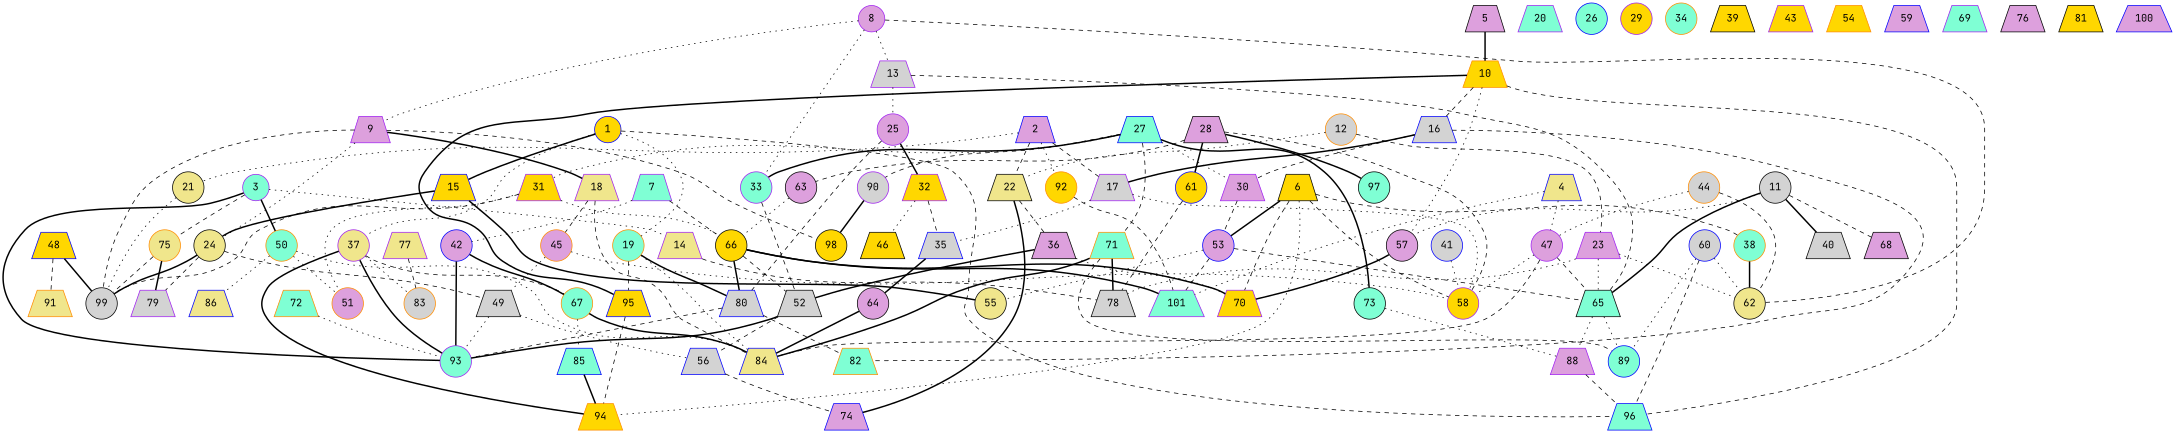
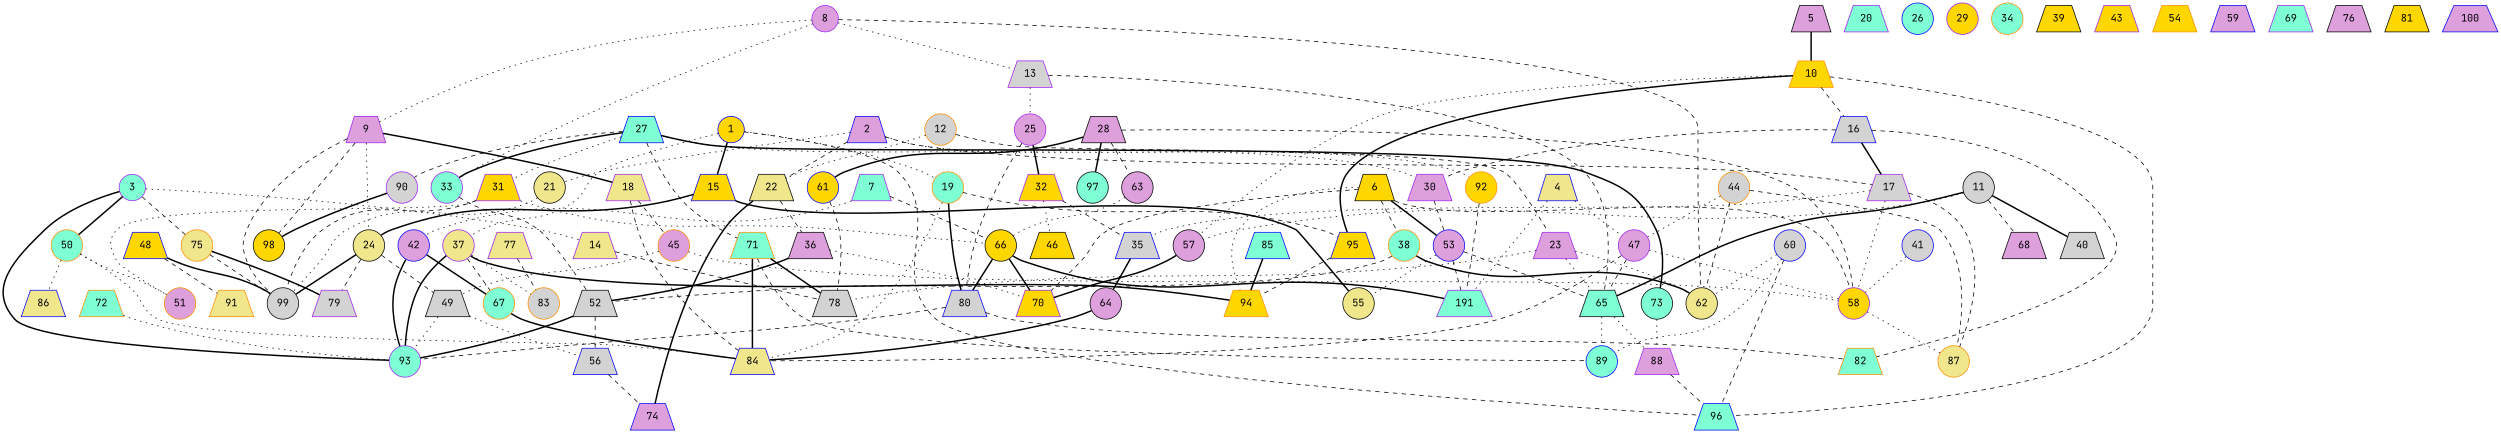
(758, 268) -> (1003, 286)
(1177, 303) -> (1464, 303)
(578, 334) -> none
none -> (1954, 361)
